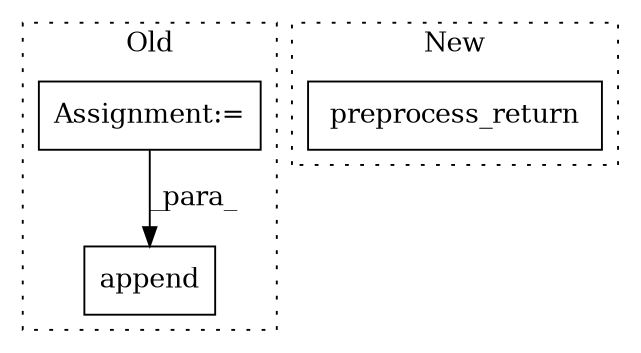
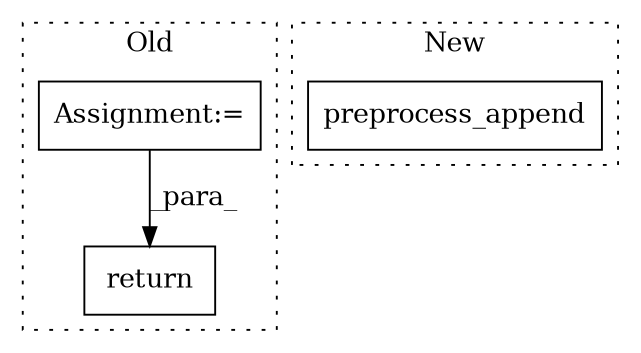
(455, 116) -> (455, 116)
(150, 281) -> (150, 281)
